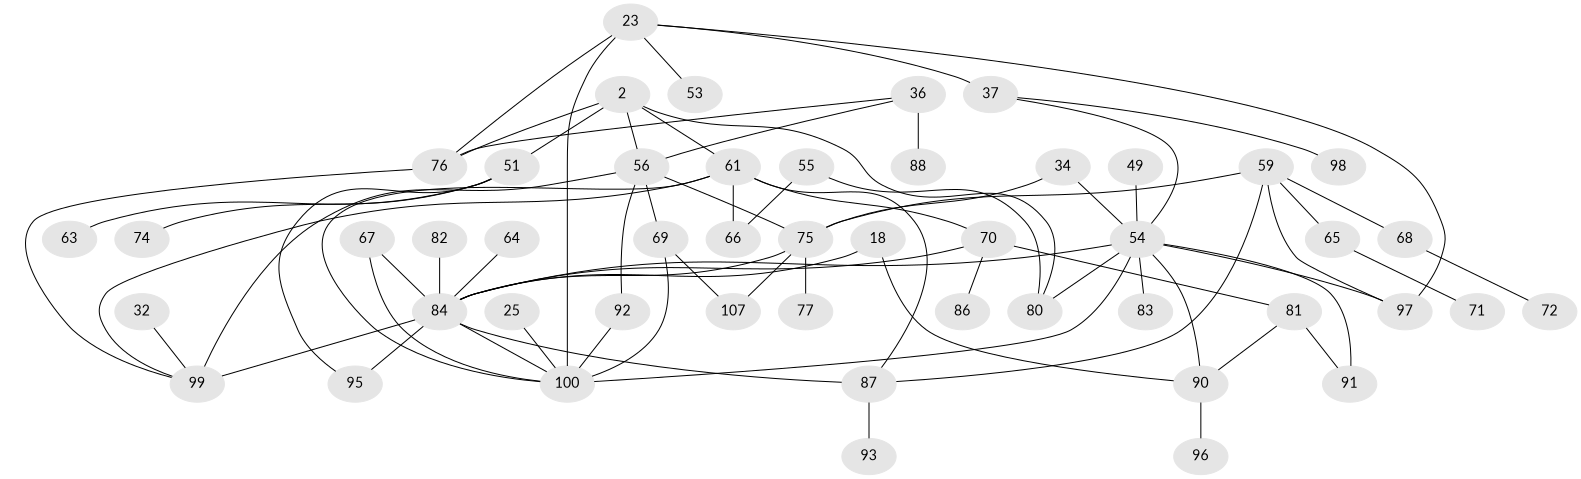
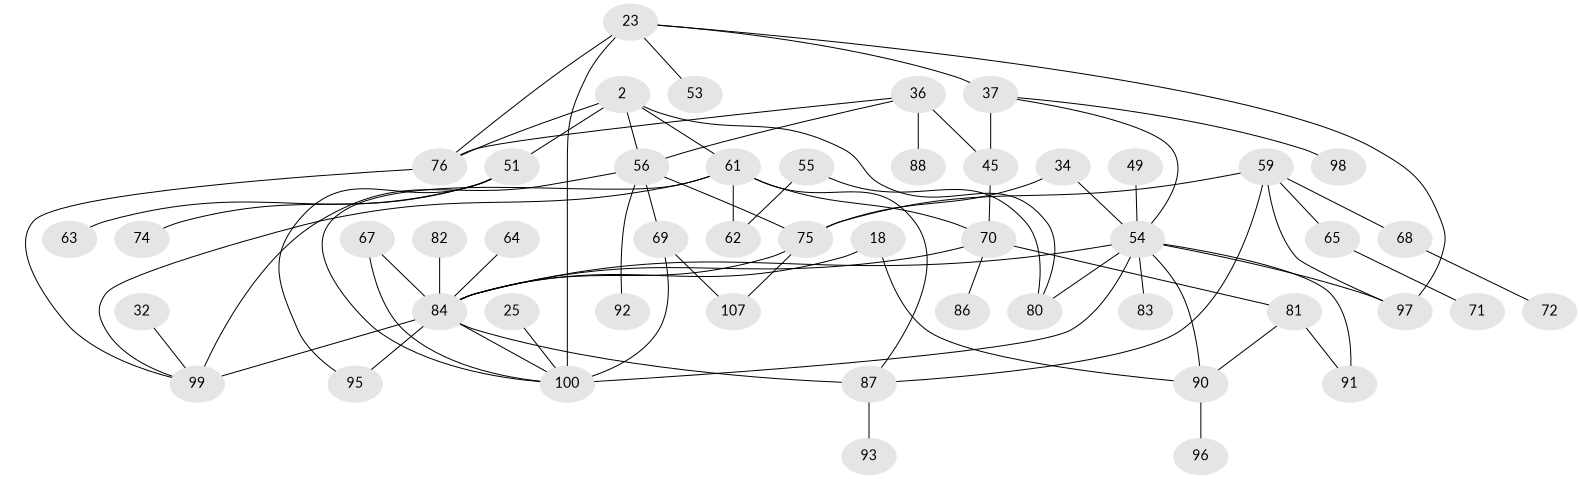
none -> (991, 167)
(733, 239) -> (733, 239)
(806, 312) -> none
(595, 348) -> none
